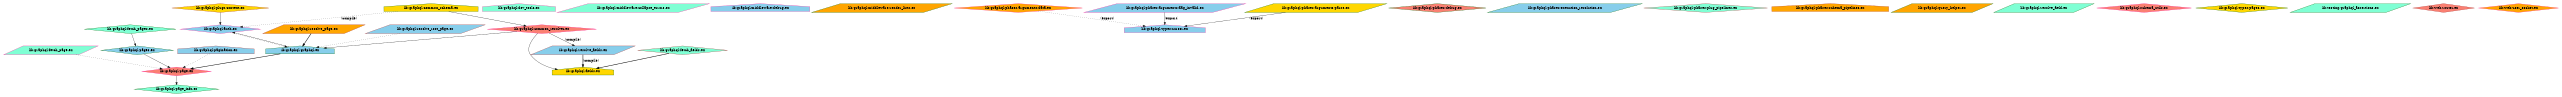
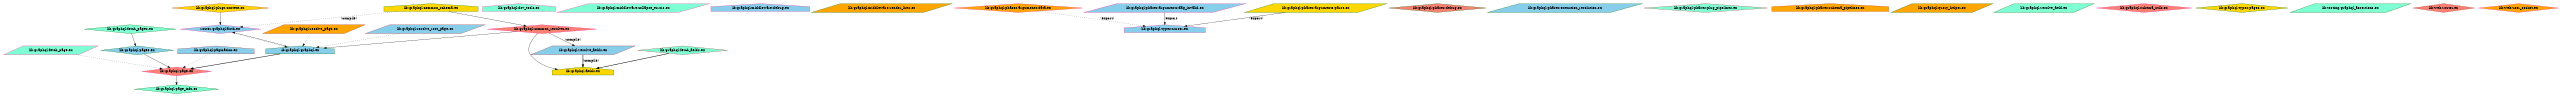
(220, 29) -> (220, 29)
(308, 39) -> (308, 39)
